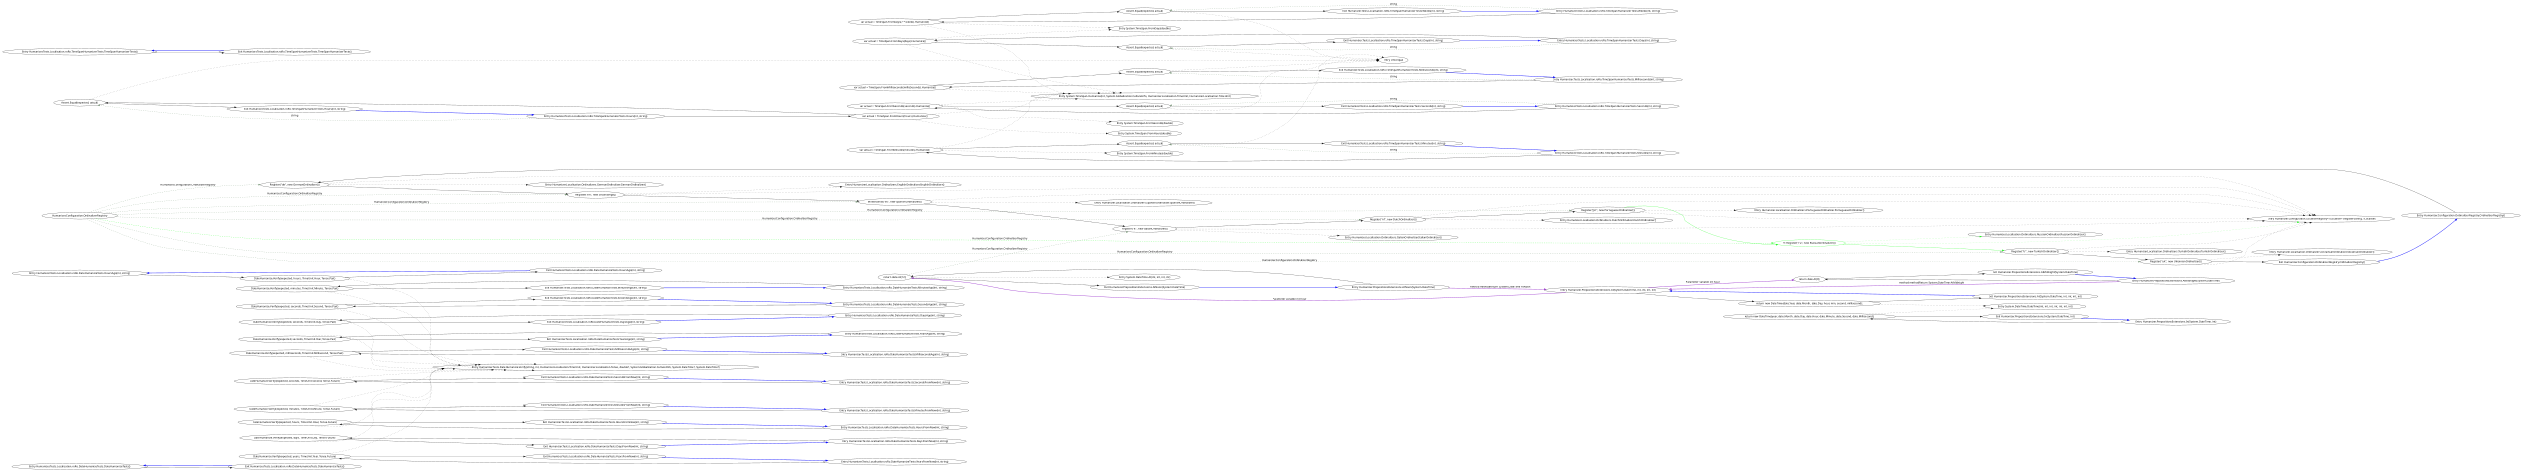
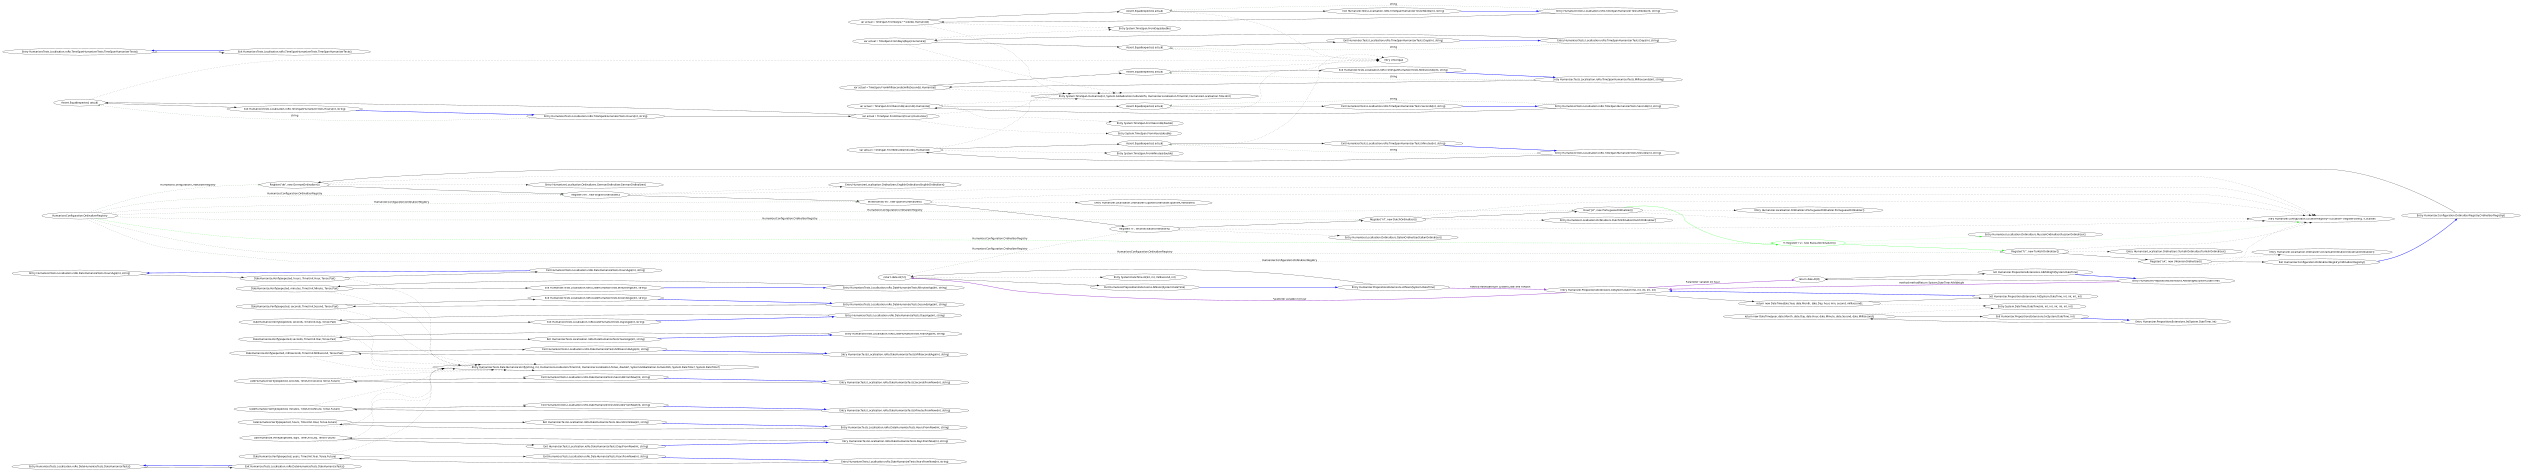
(596, 195) -> (596, 195)
(1608, 210) -> (1608, 210)
(1145, 229) -> (1145, 229)
(1145, 277) -> (1145, 277)
